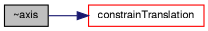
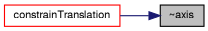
(63, 16) -> (134, 16)
